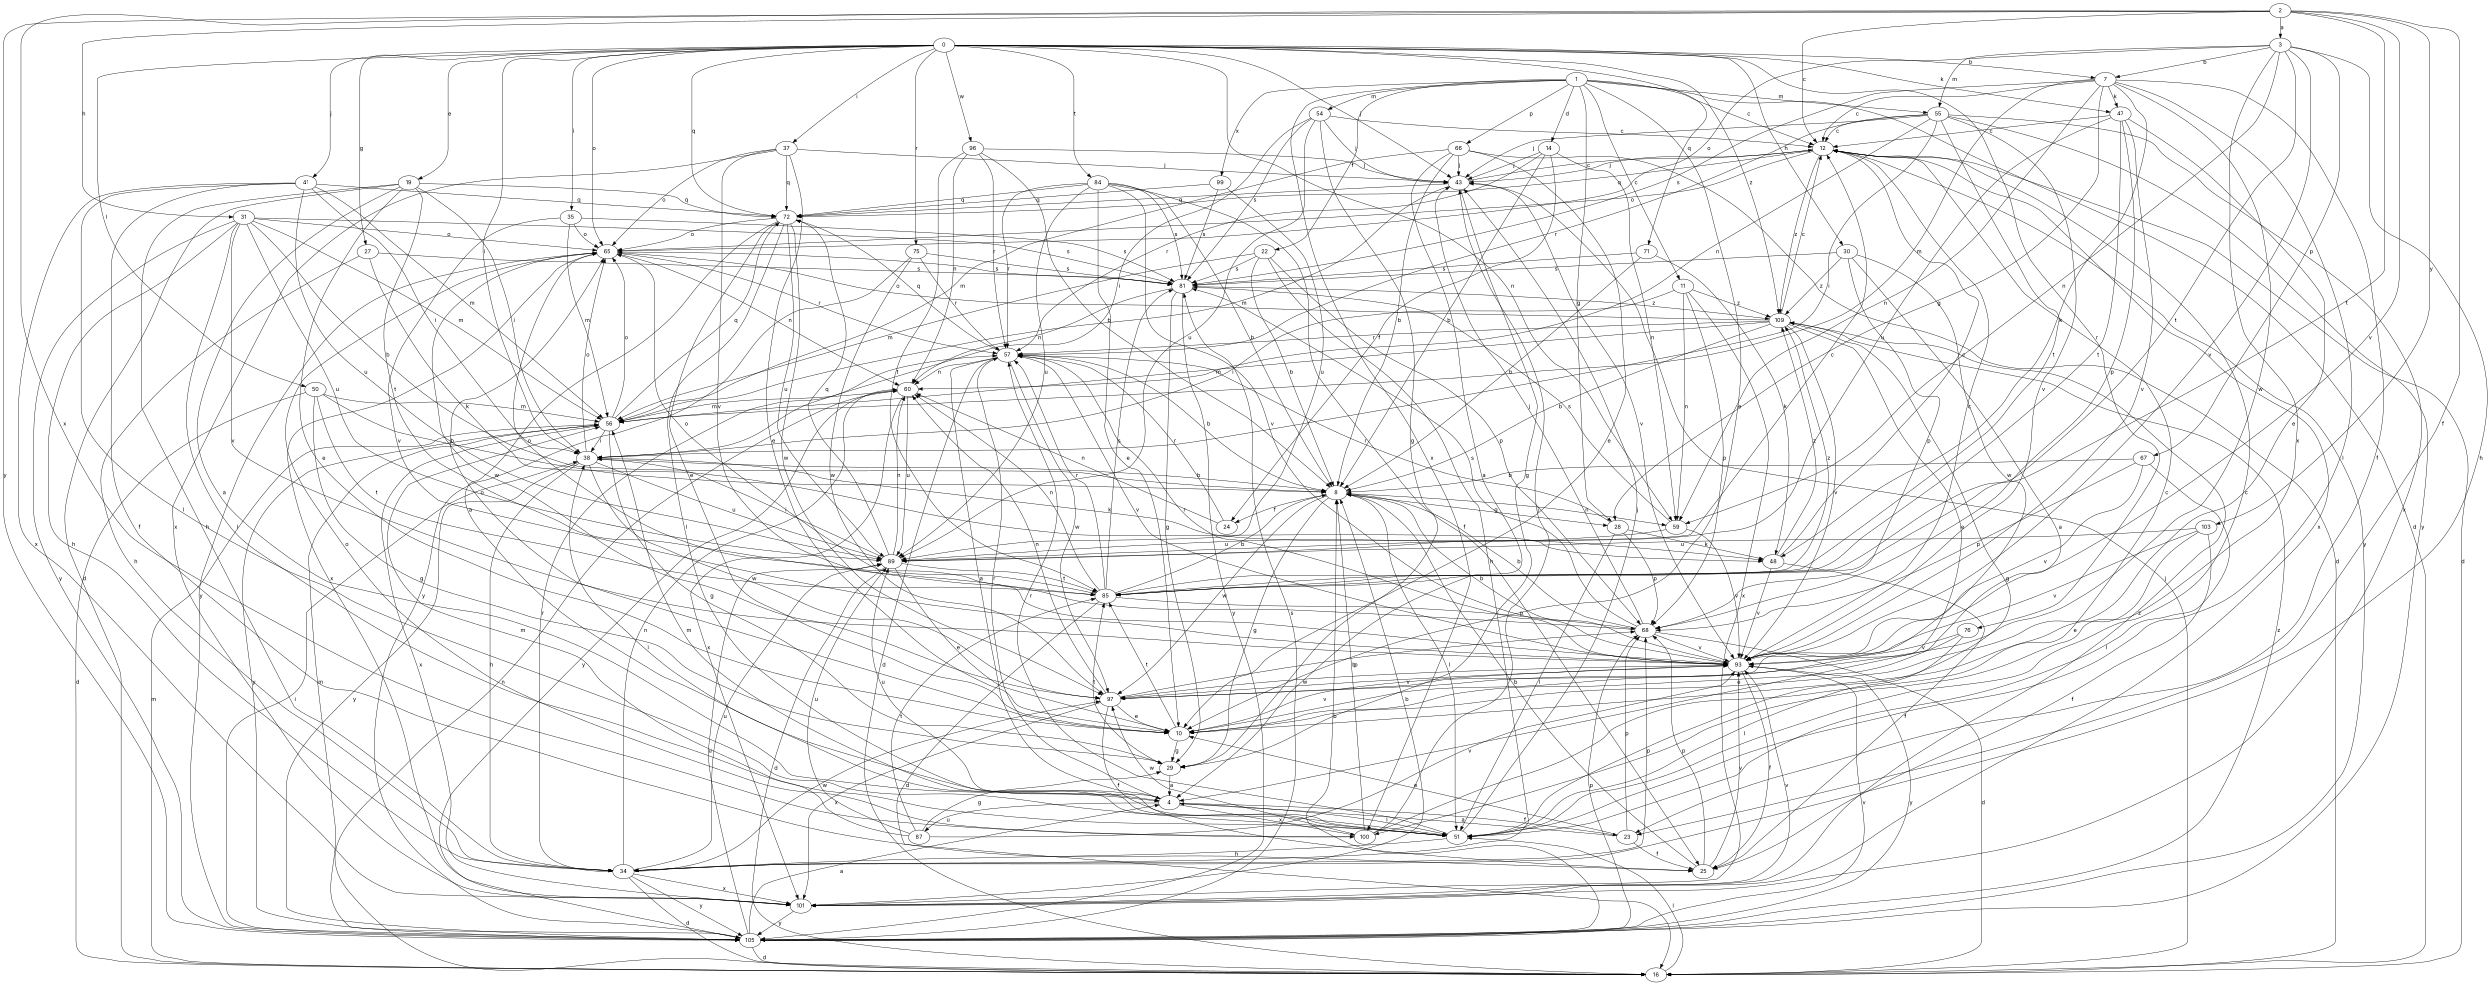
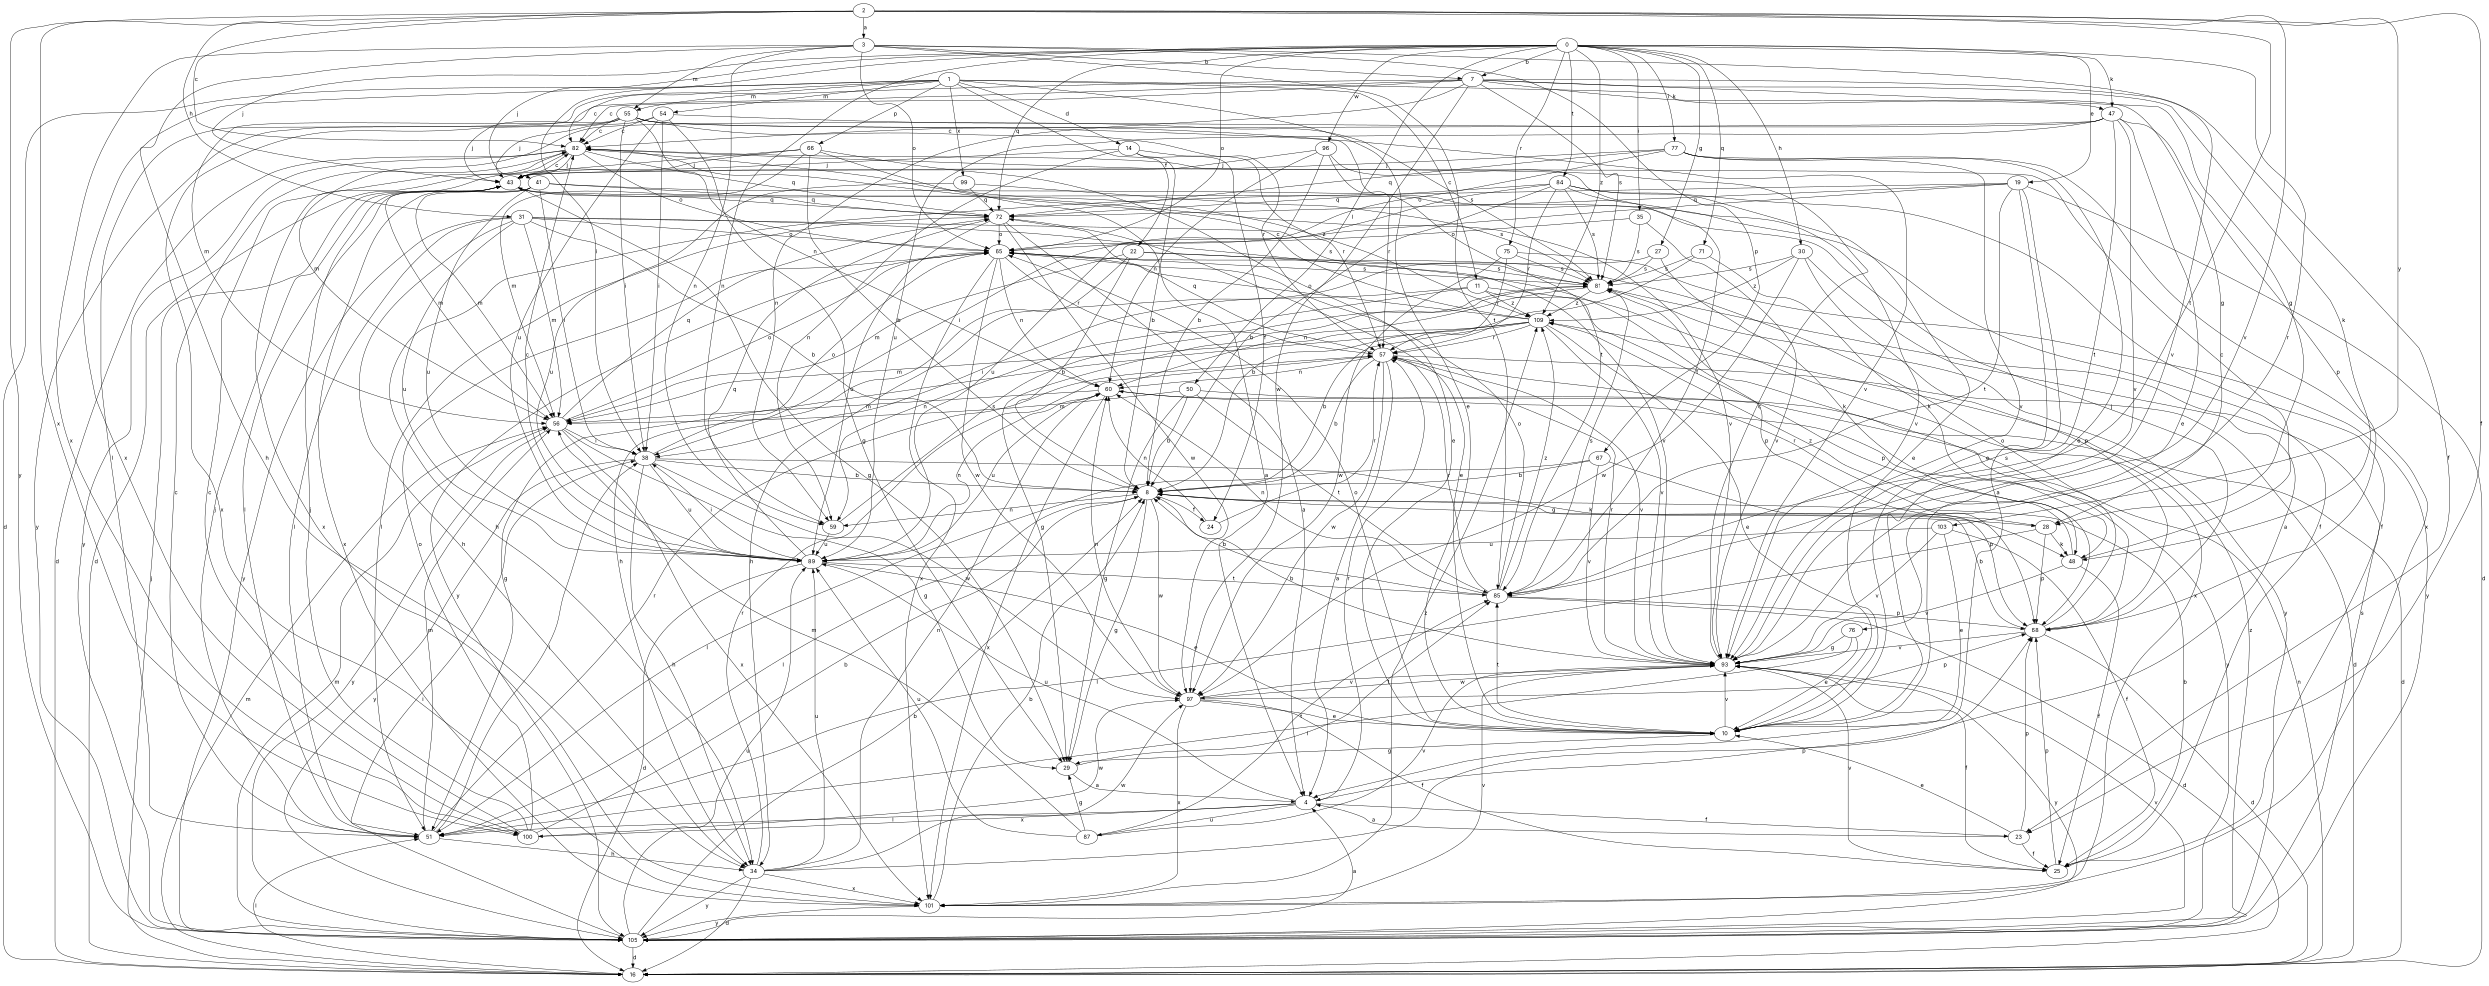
(787, 148) -> (1675, 148)
(1823, 148) -> (576, 148)
(582, 319) -> (1243, 124)
(1730, 582) -> none
(1923, 648) -> (1833, 648)
(1631, 913) -> none
